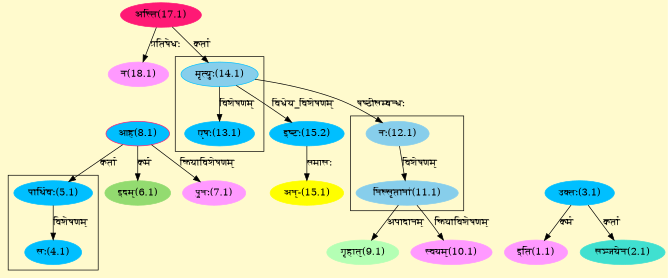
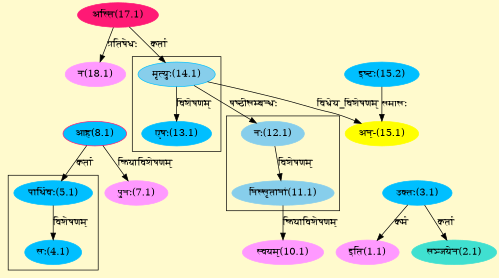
(259, 100) -> (282, 99)
(138, 193) -> none
(363, 252) -> none
